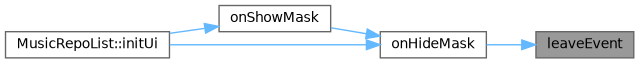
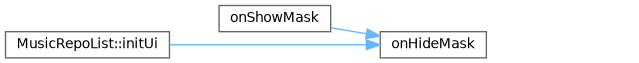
(187, 31) -> none
(585, 45) -> none
